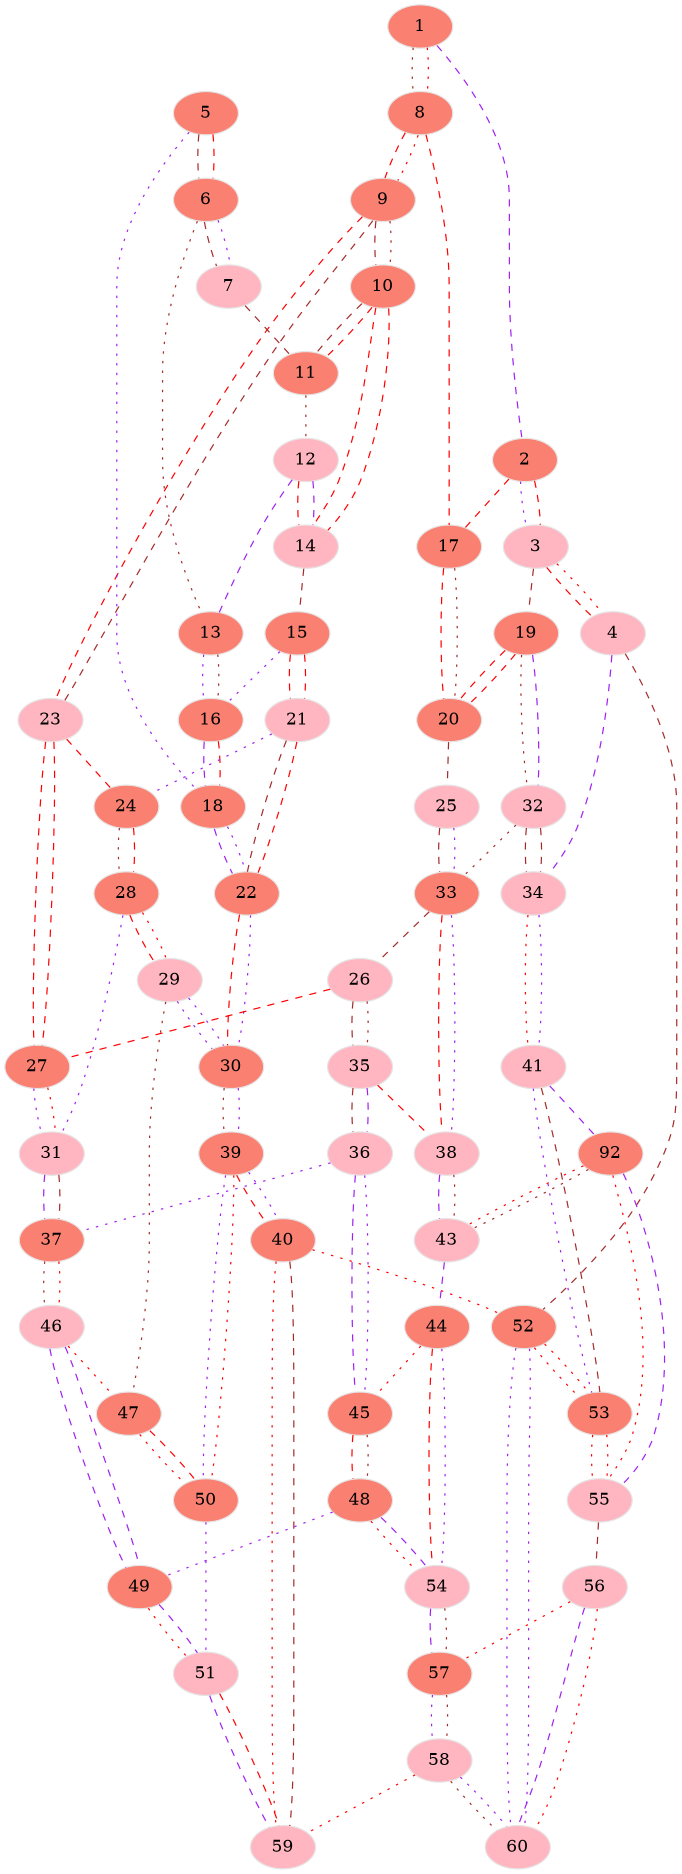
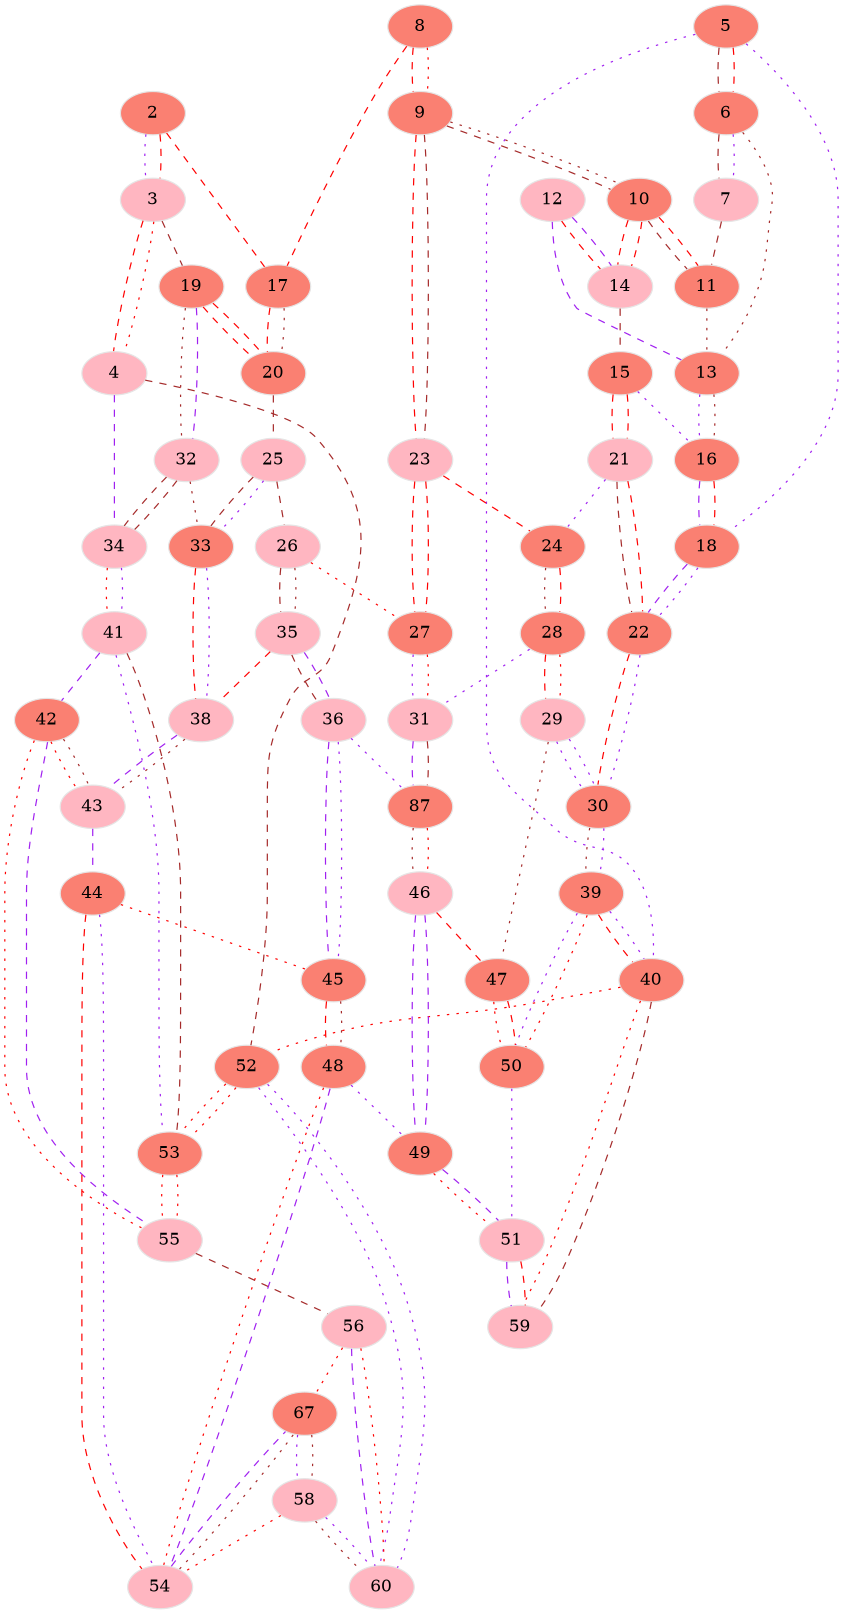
(420, 26) -> none
(306, 417) -> (707, 330)
none -> (486, 476)
(404, 937) -> (281, 503)
(185, 1027) -> (361, 594)
(611, 1154) -> (47, 720)
(52, 1240) -> (420, 807)
(90, 1370) -> (459, 937)
(440, 1674) -> (305, 1414)
(361, 1804) -> (232, 1544)
